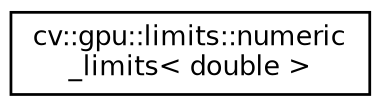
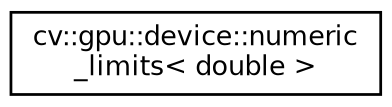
(190, 53) -> (196, 53)
